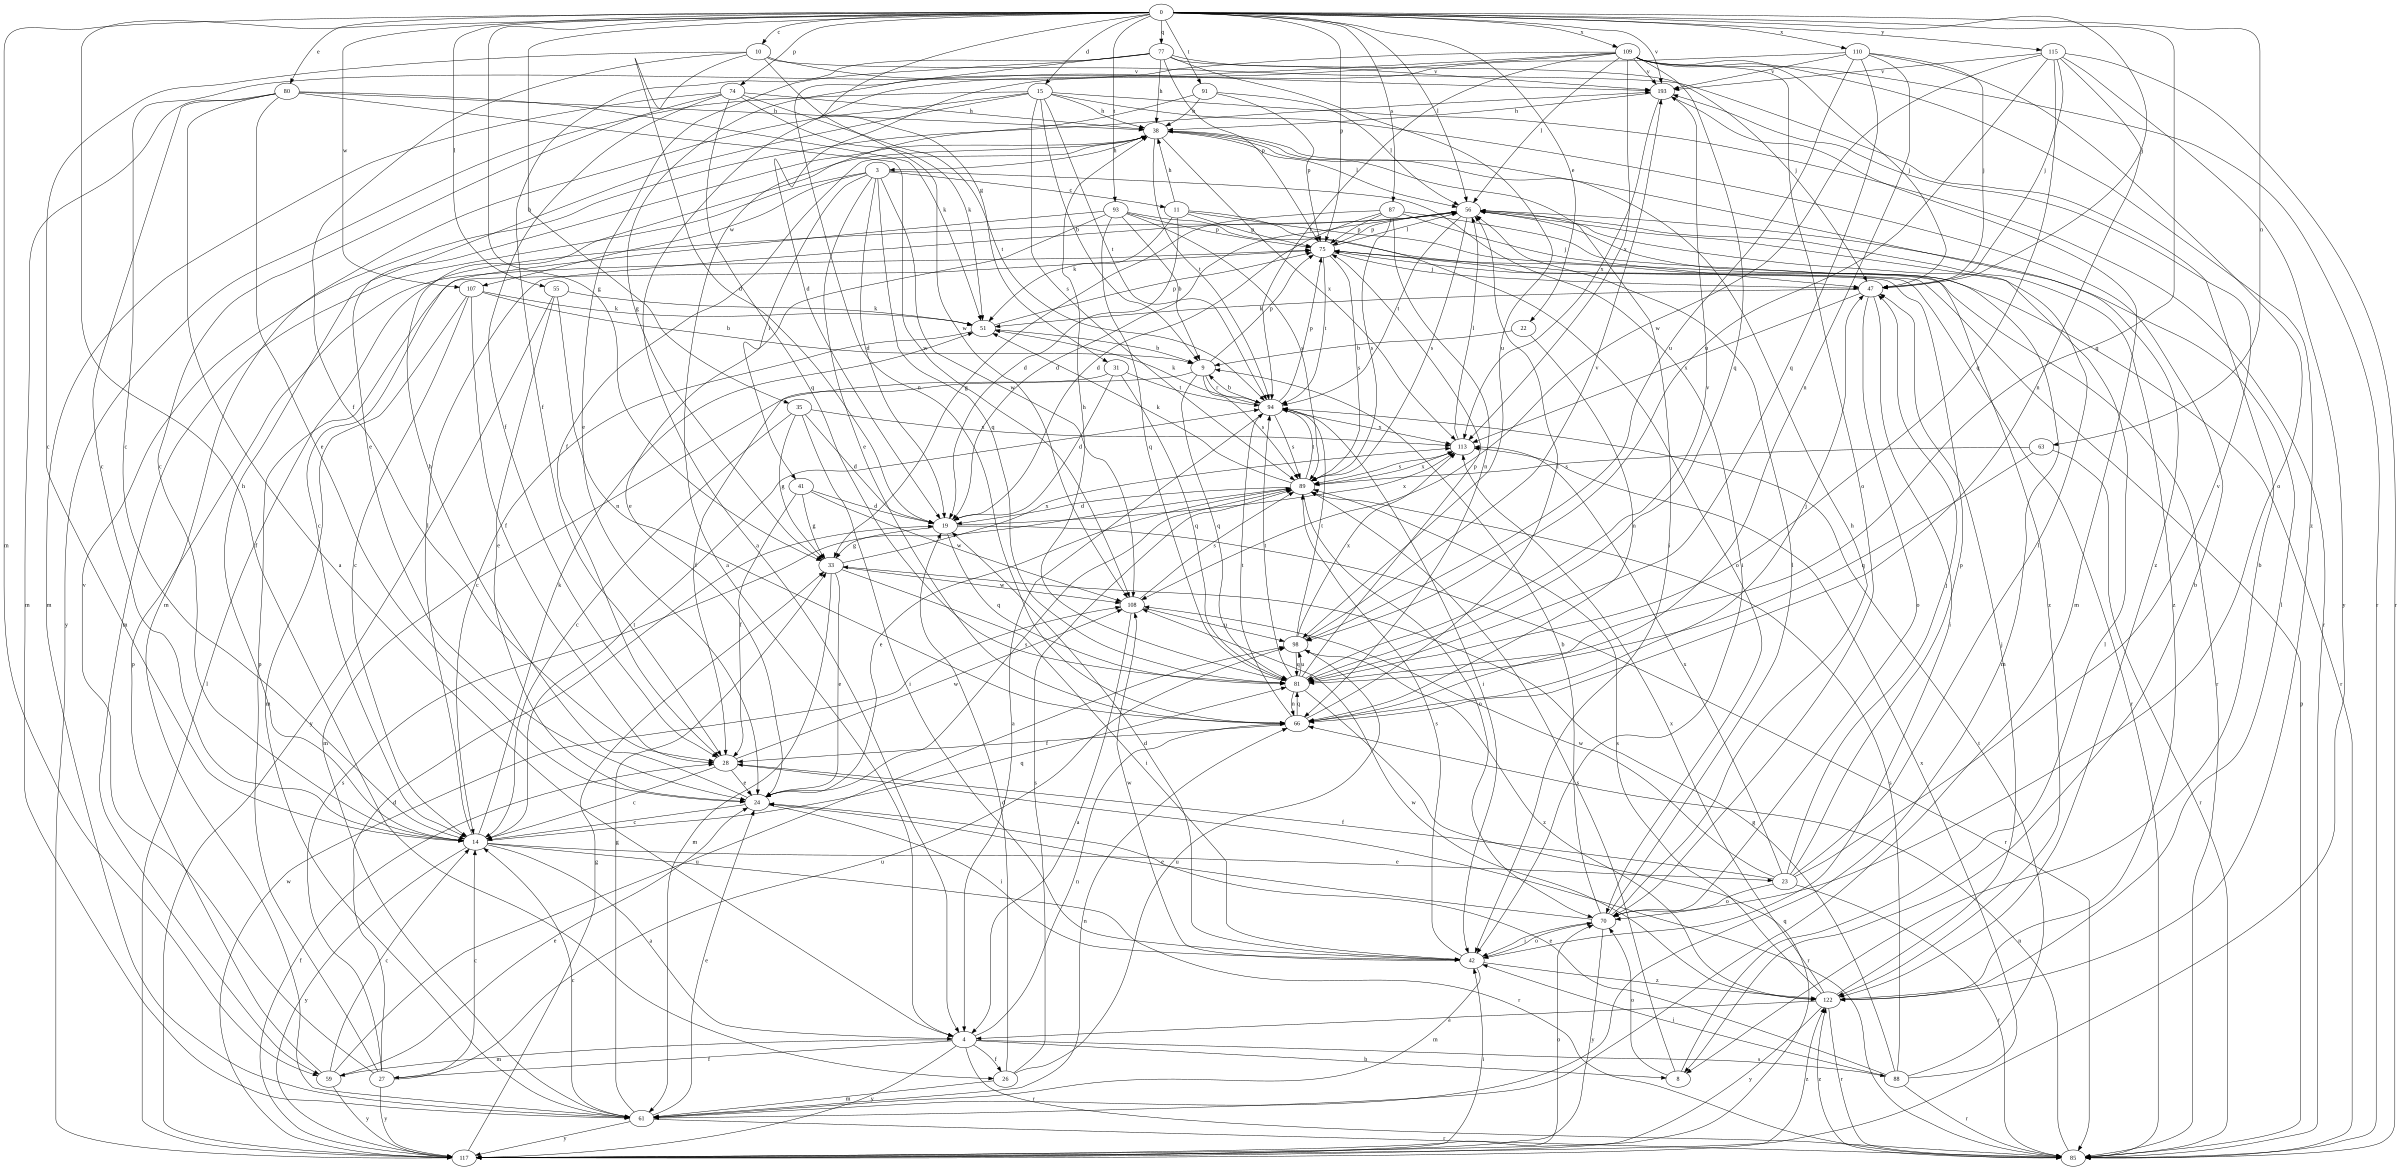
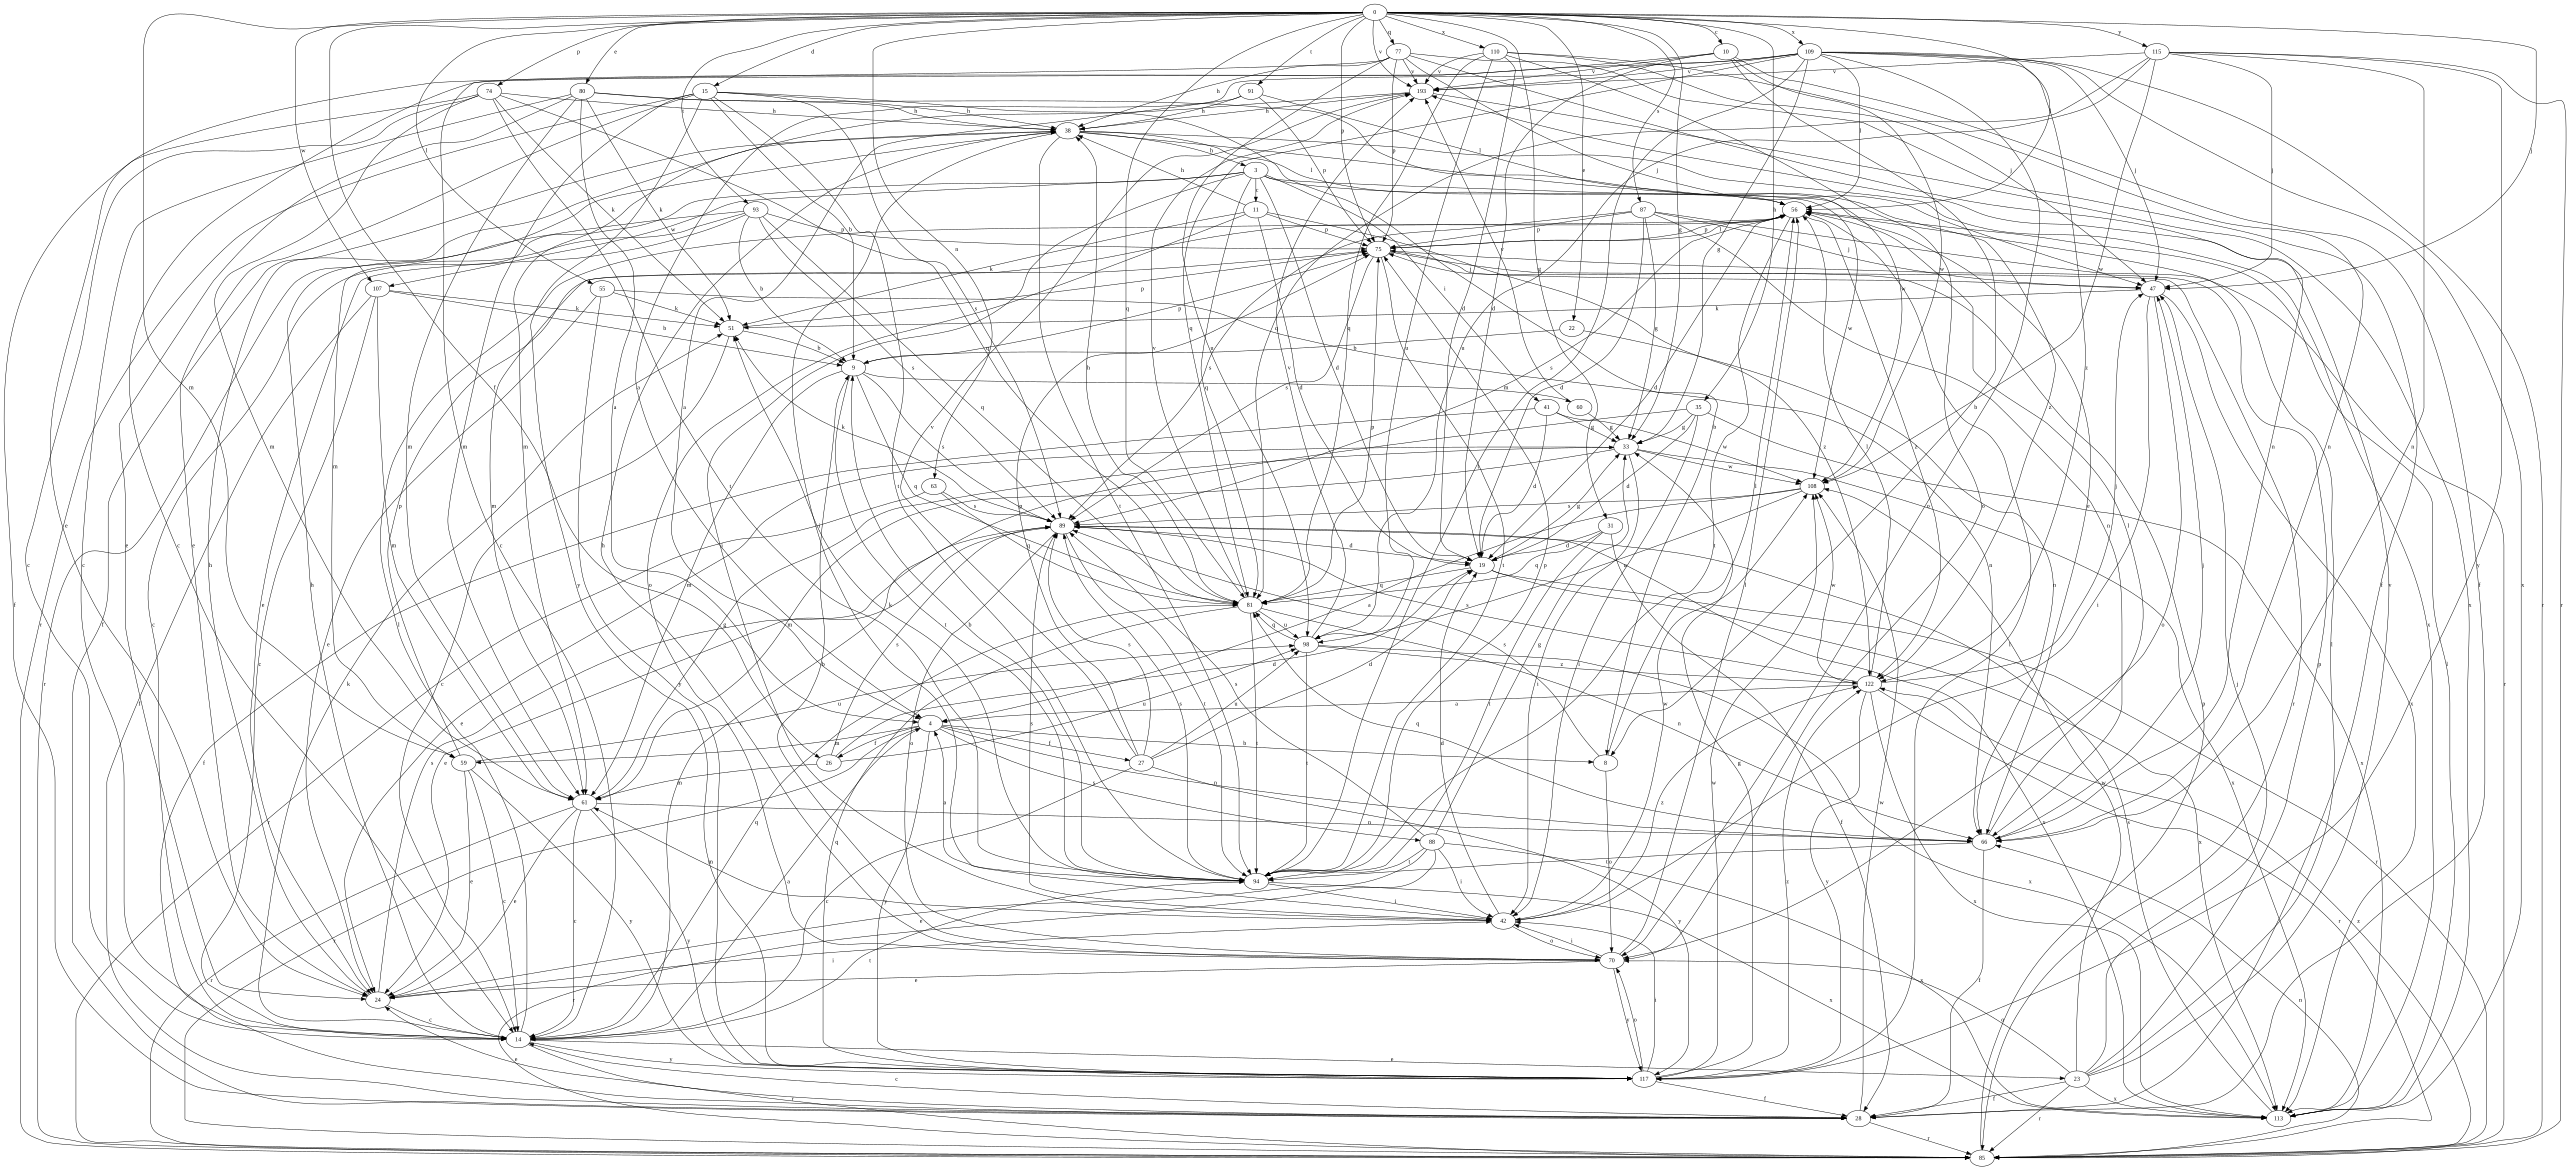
(1217, 388) -> (946, 625)
none -> (1580, 407)
